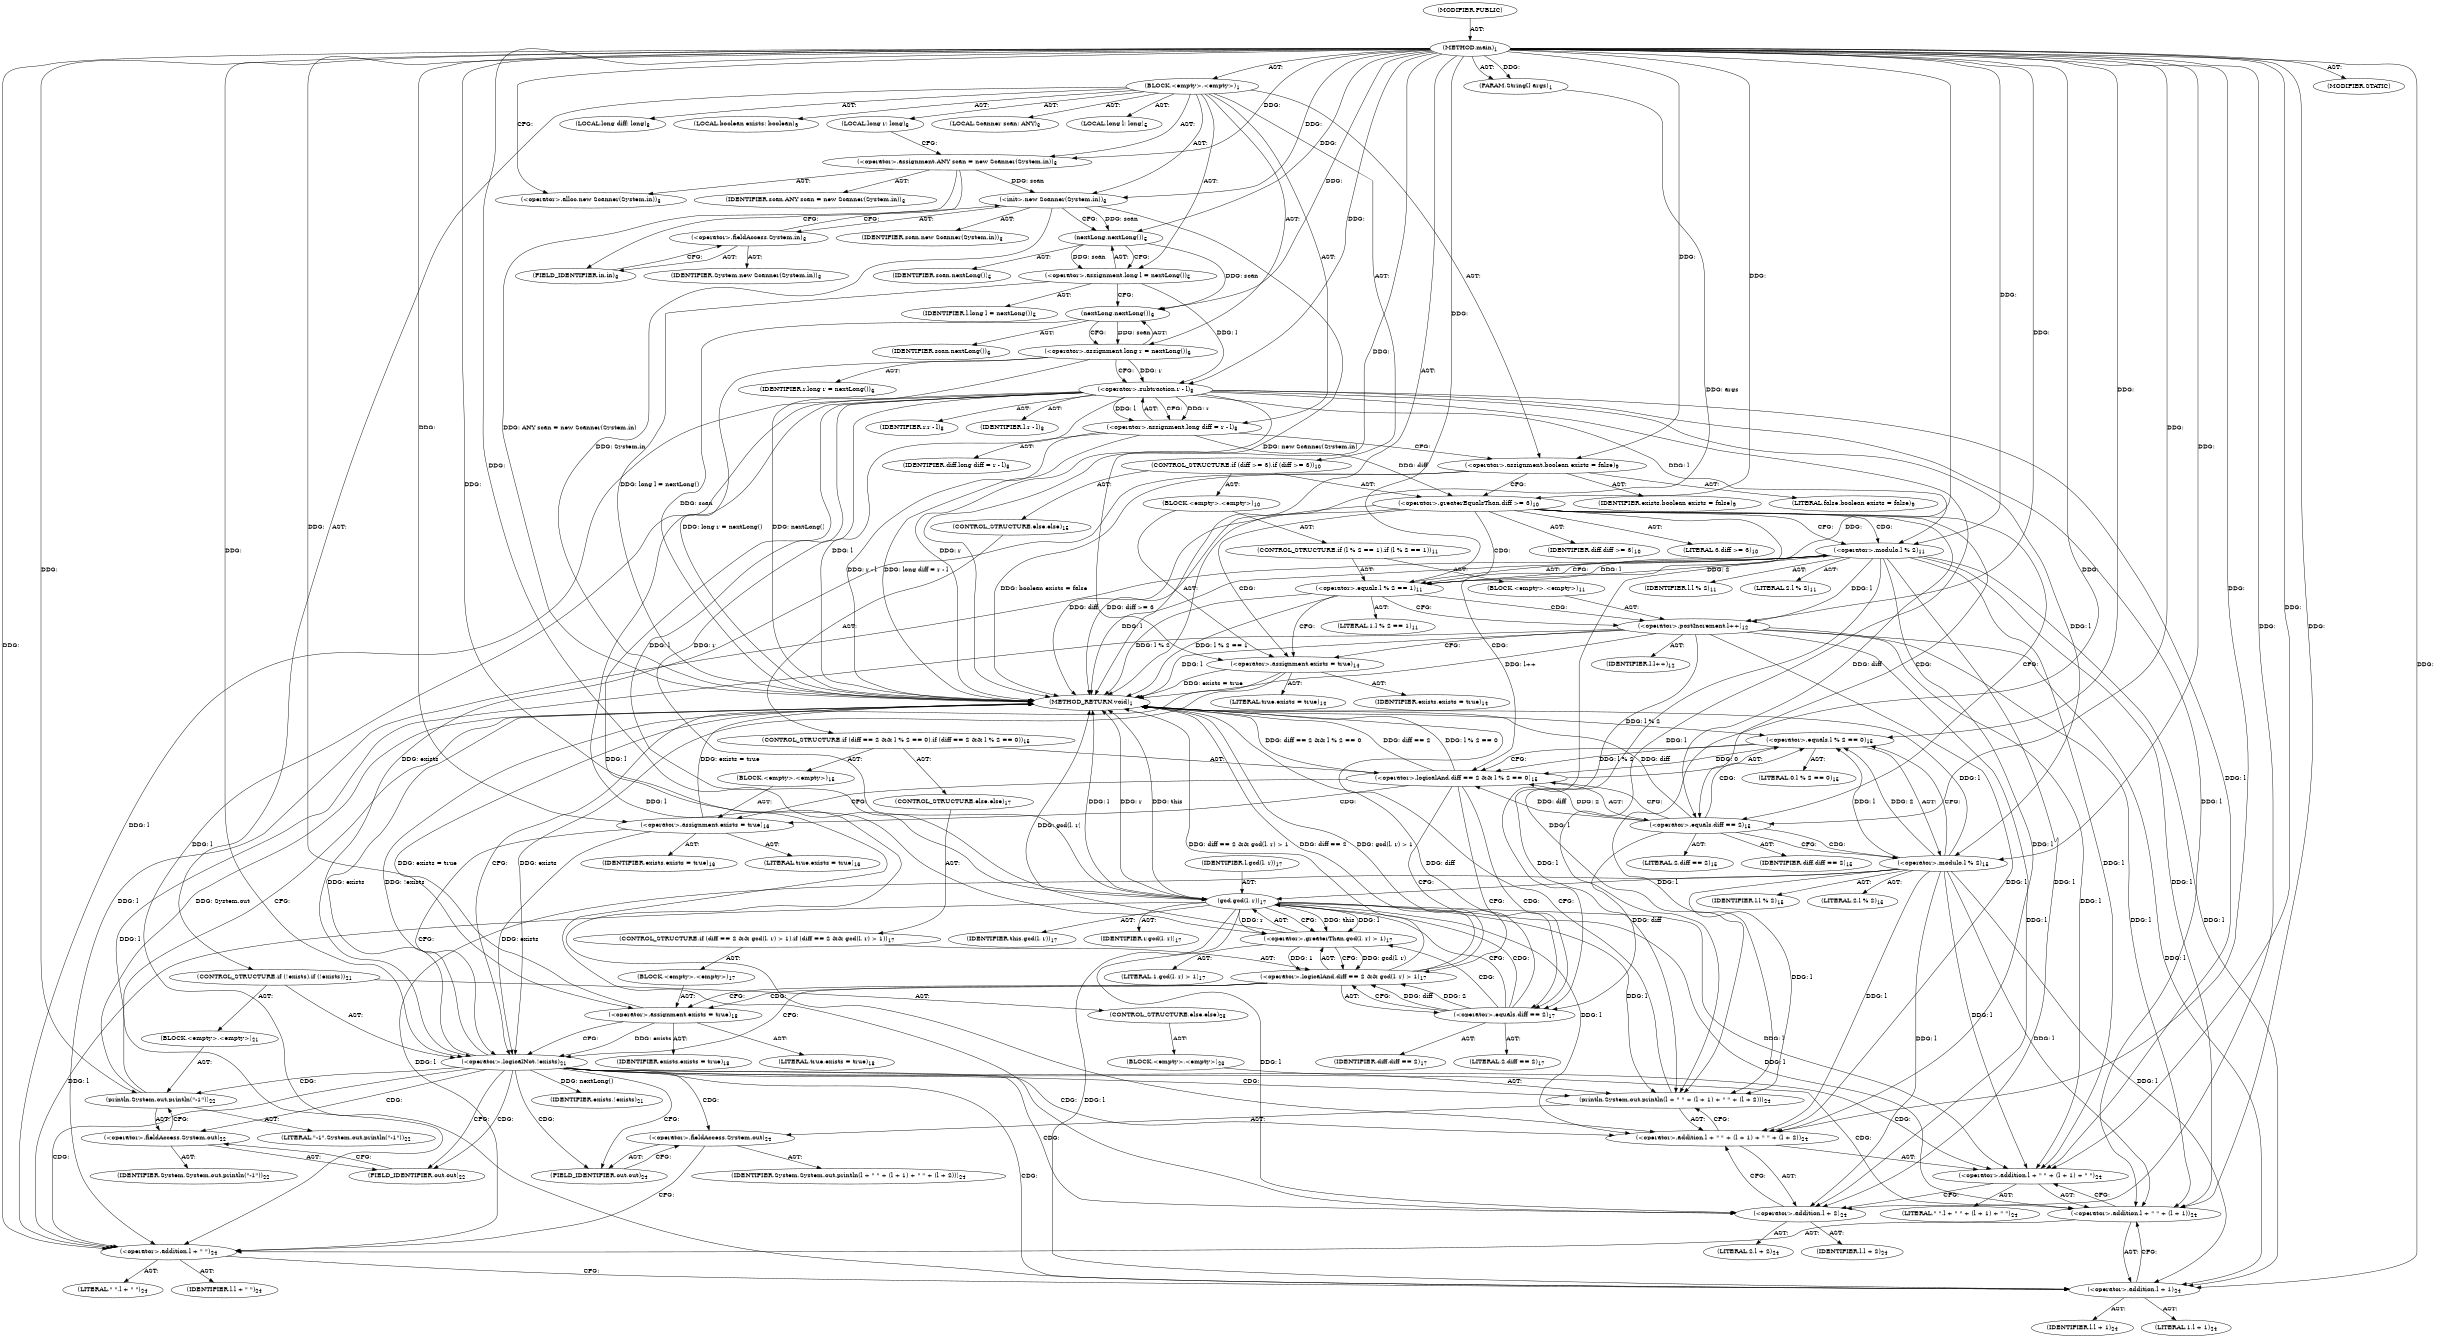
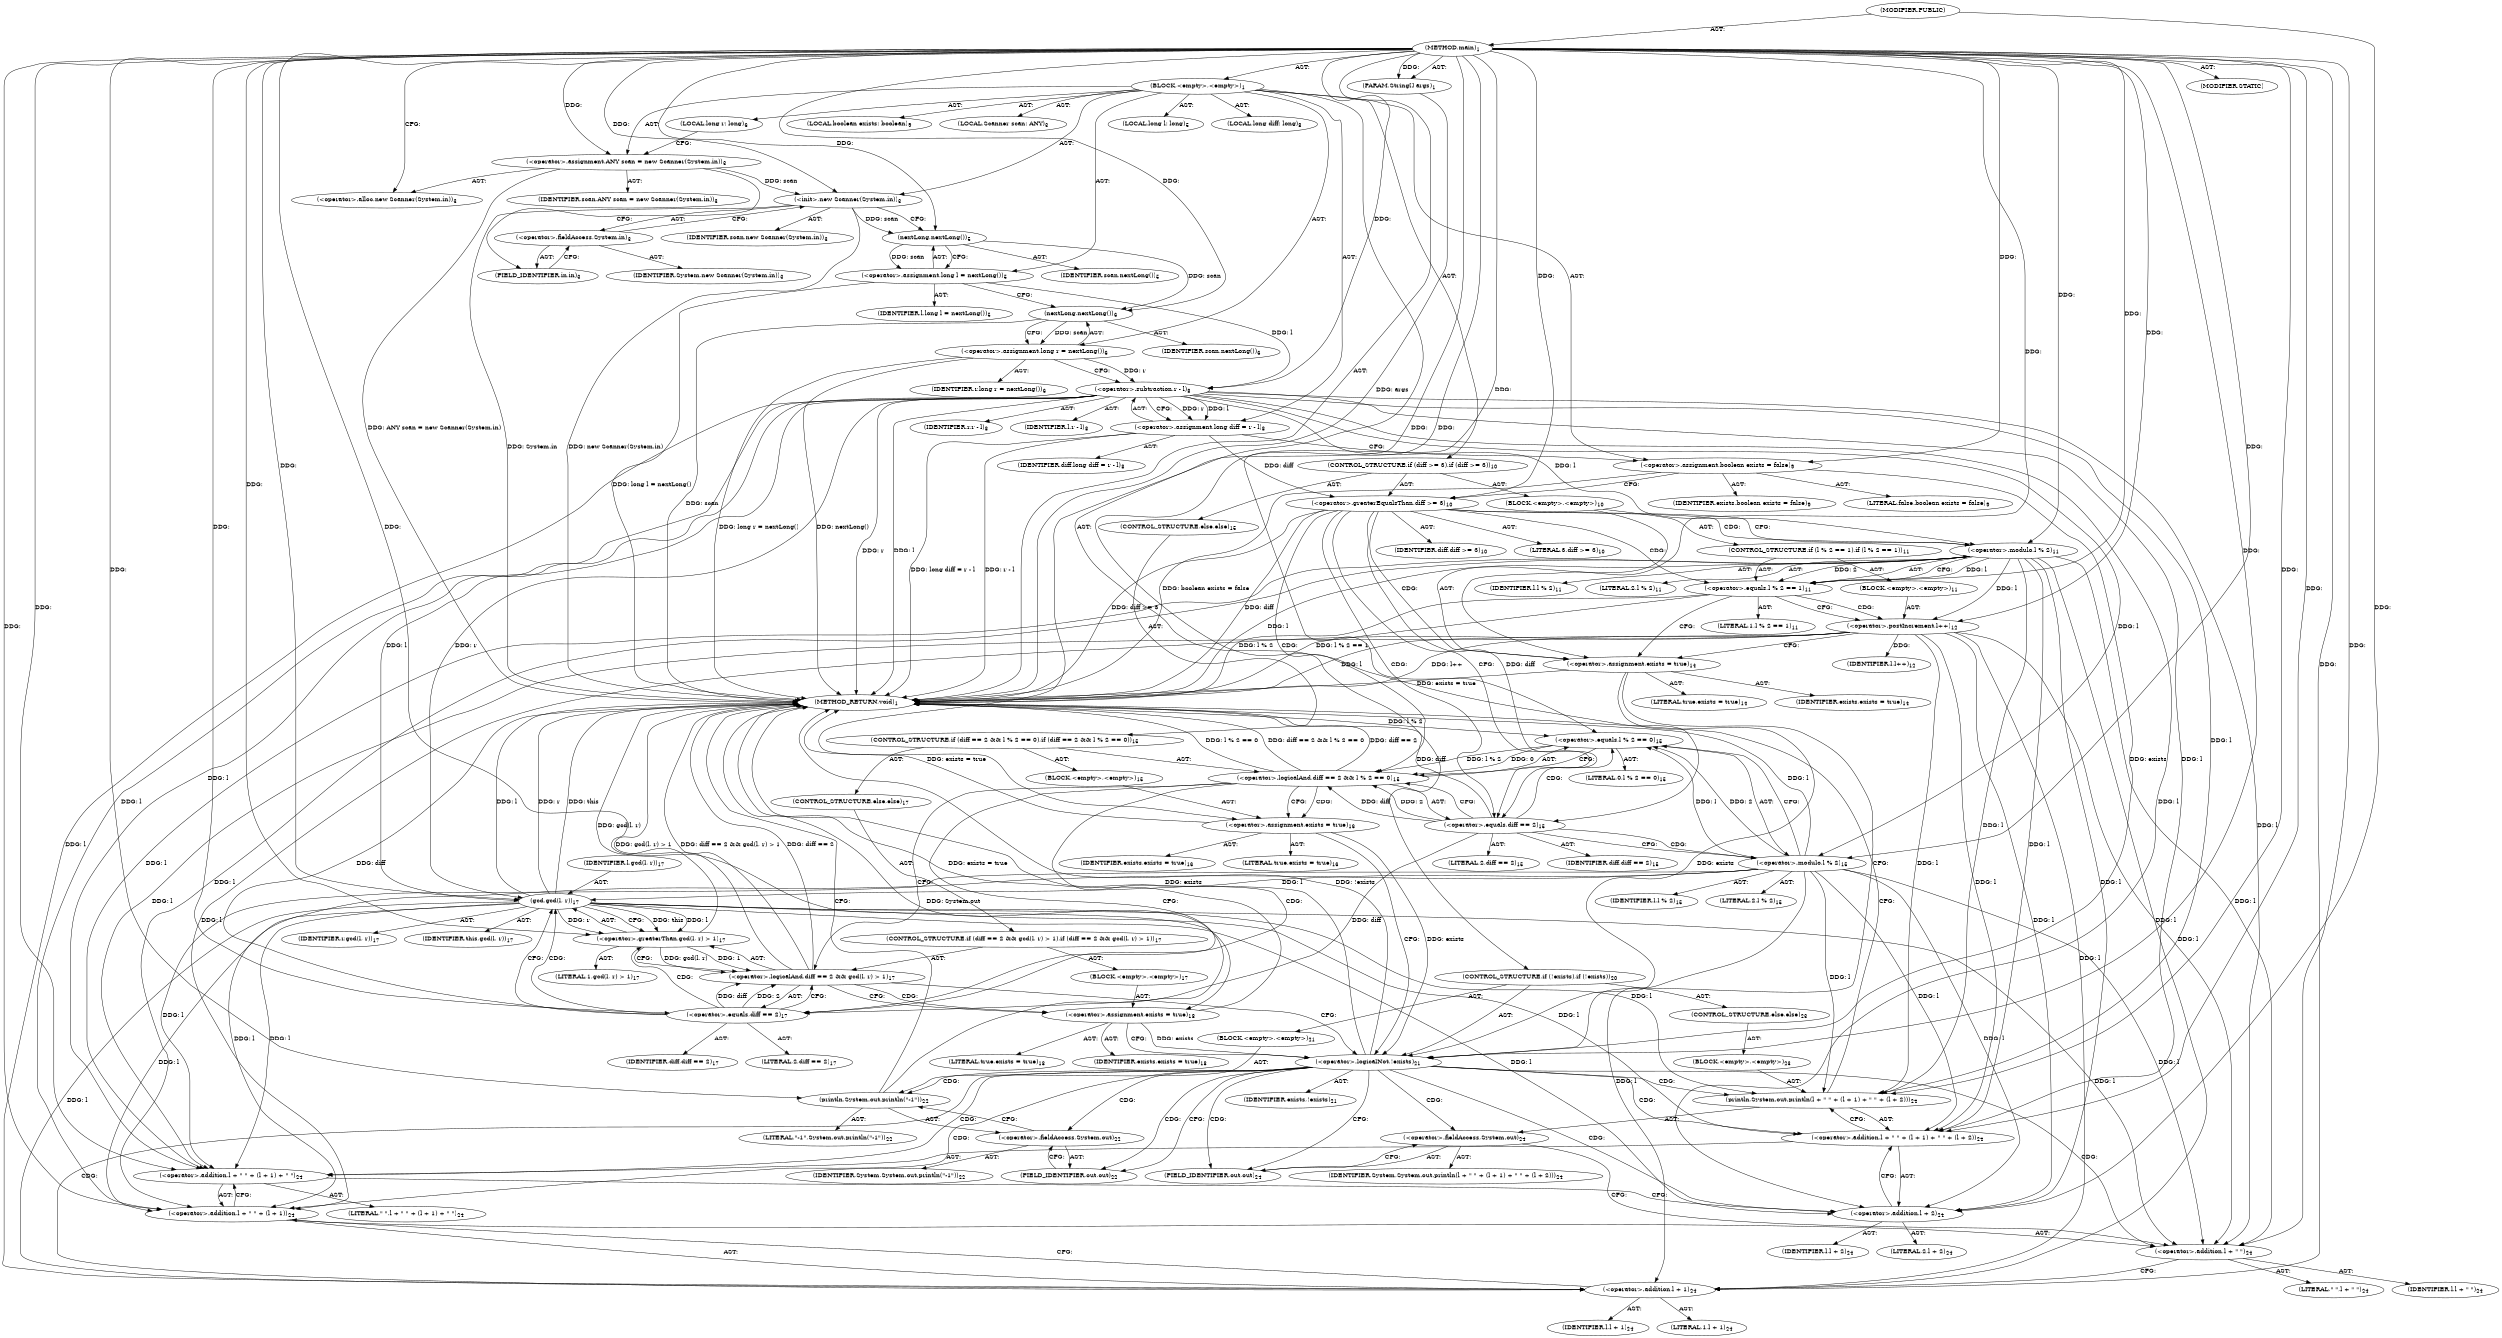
(2259, 419) -> (2374, 523)
(1679, 646) -> (1903, 646)
(349, 977) -> (1614, 977)
(587, 1081) -> (1343, 1081)
